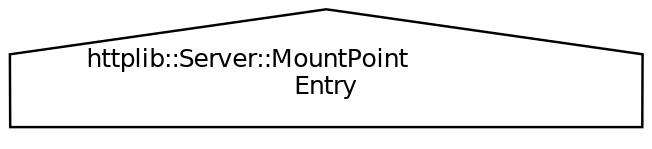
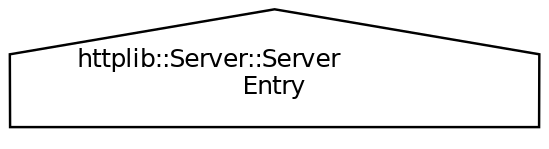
(326, 74) -> (275, 74)
